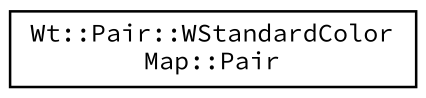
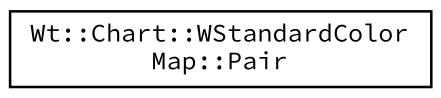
(213, 49) -> (221, 49)
